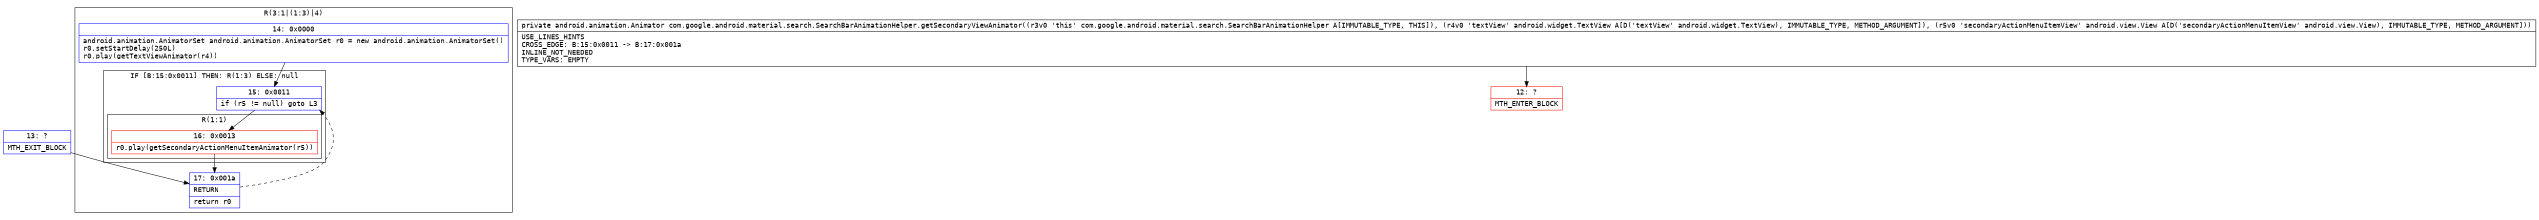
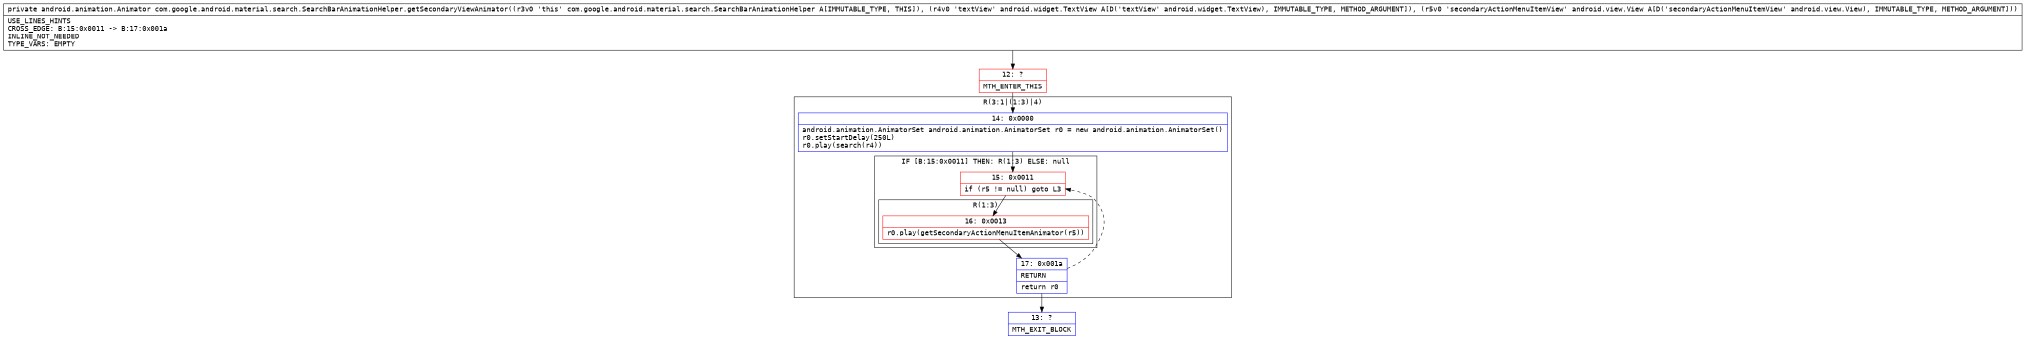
(151, 56) -> (842, 146)
(269, 98) -> (1013, 184)
none -> (1013, 100)
(1527, 104) -> (1013, 86)
(215, 120) -> (986, 206)
(127, 168) -> (1042, 301)
